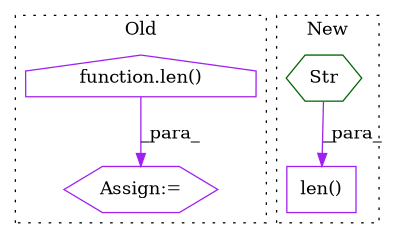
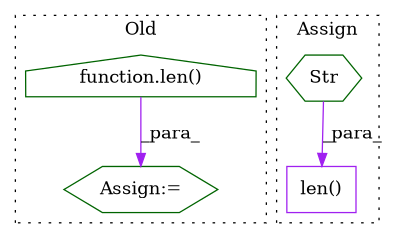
(328, 30) -> (328, 30)
(141, 78) -> (141, 78)
(141, 190) -> (141, 190)
